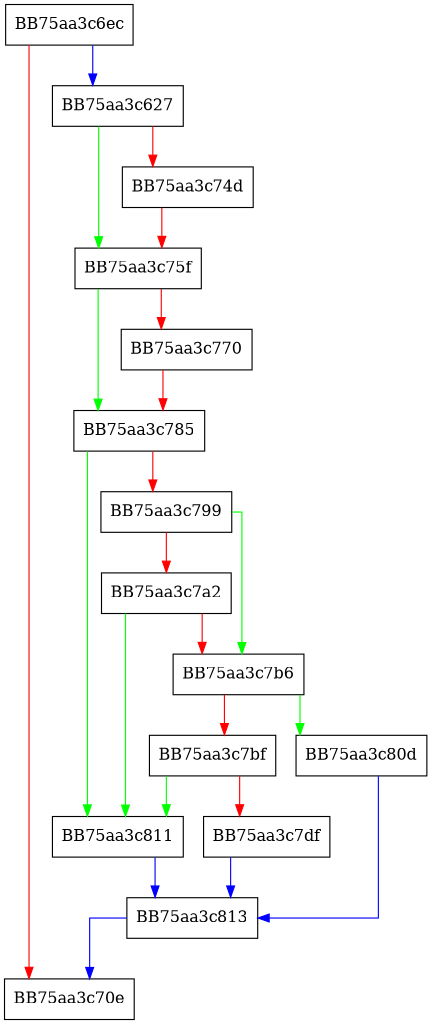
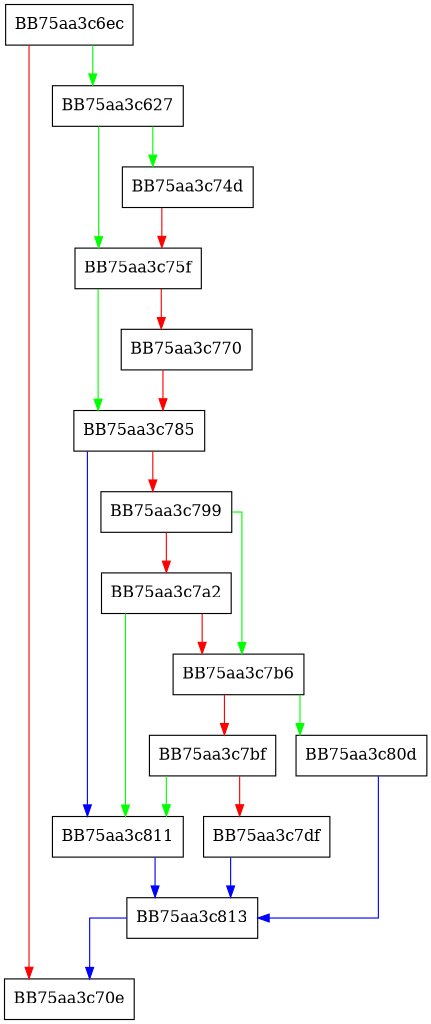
(93, 60) -> (93, 60)
(153, 141) -> (153, 141)
(87, 628) -> (87, 628)
